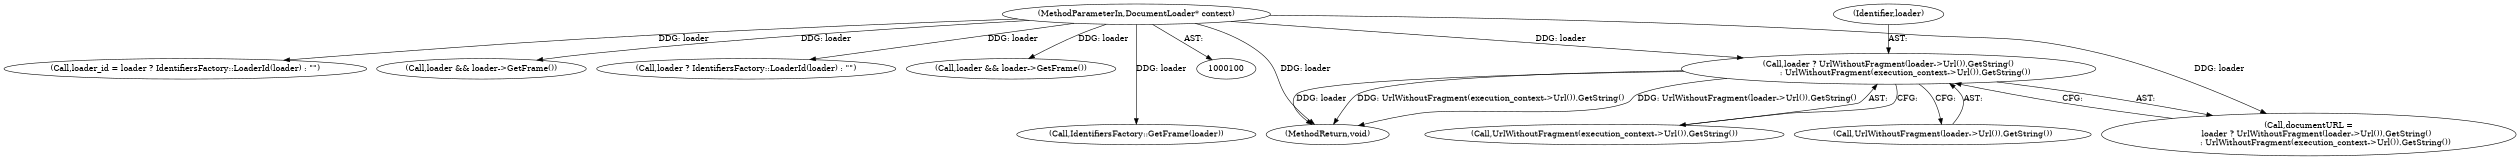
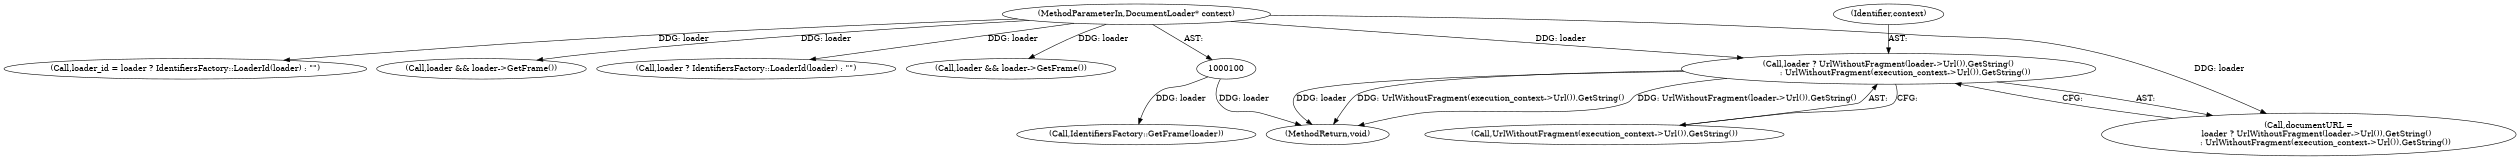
(1889, 14) -> (1889, 14)
(1265, 57) -> (1244, 112)
(1136, 71) -> (1167, 88)
(1943, 135) -> none
